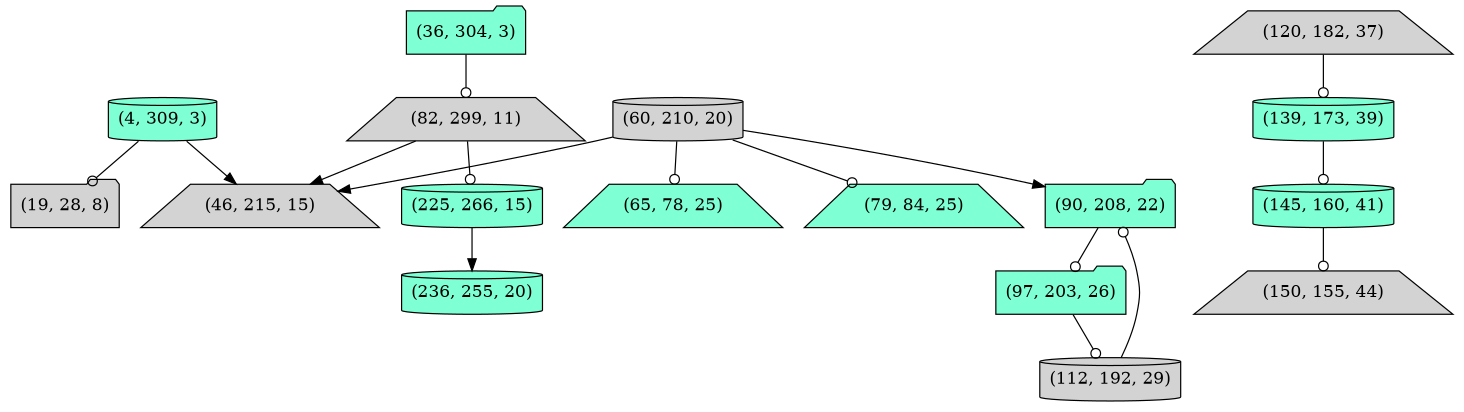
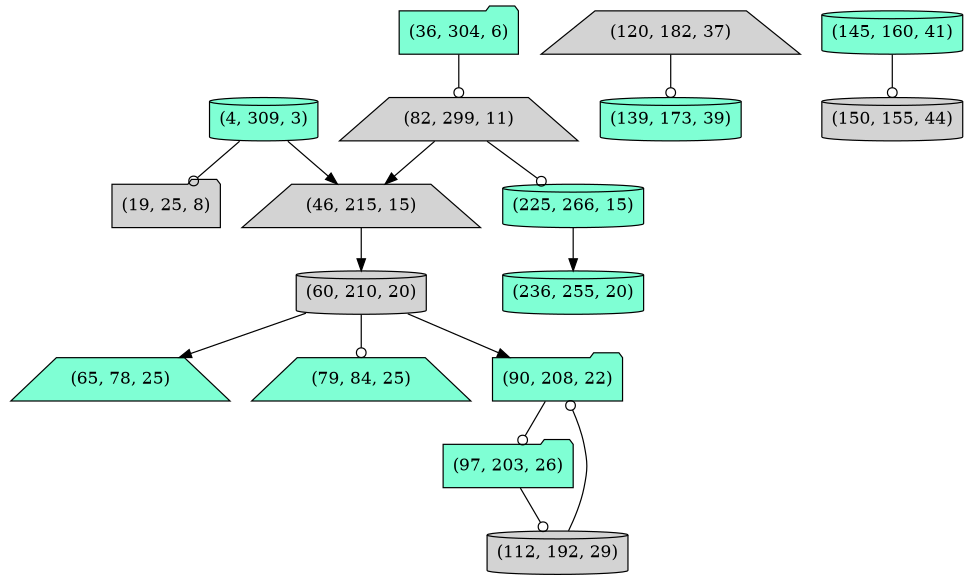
(466, 33) -> (459, 33)
(676, 158) -> (248, 333)
(1323, 158) -> none
(482, 164) -> (361, 243)
(65, 206) -> (166, 206)
(1323, 293) -> (892, 119)
